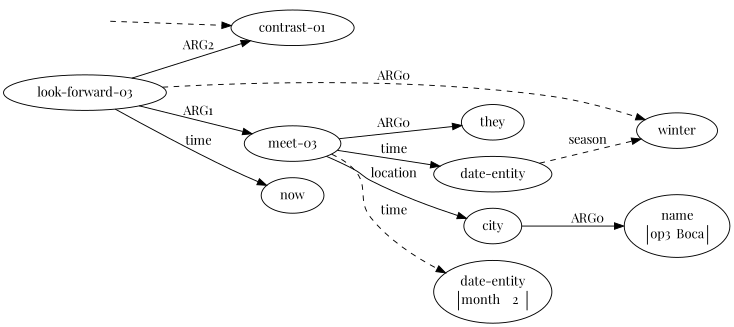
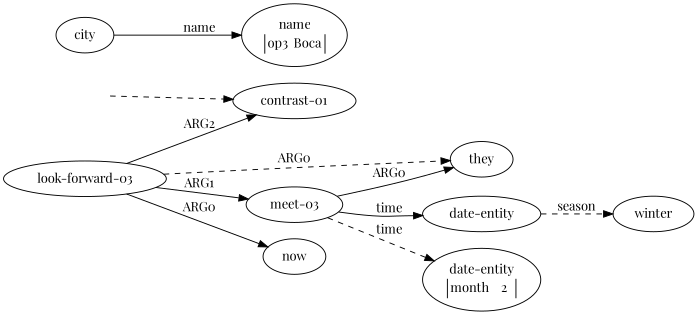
(401, 84) -> (302, 167)
(199, 141) -> (200, 208)
(390, 190) -> none
(588, 219) -> (200, 28)
